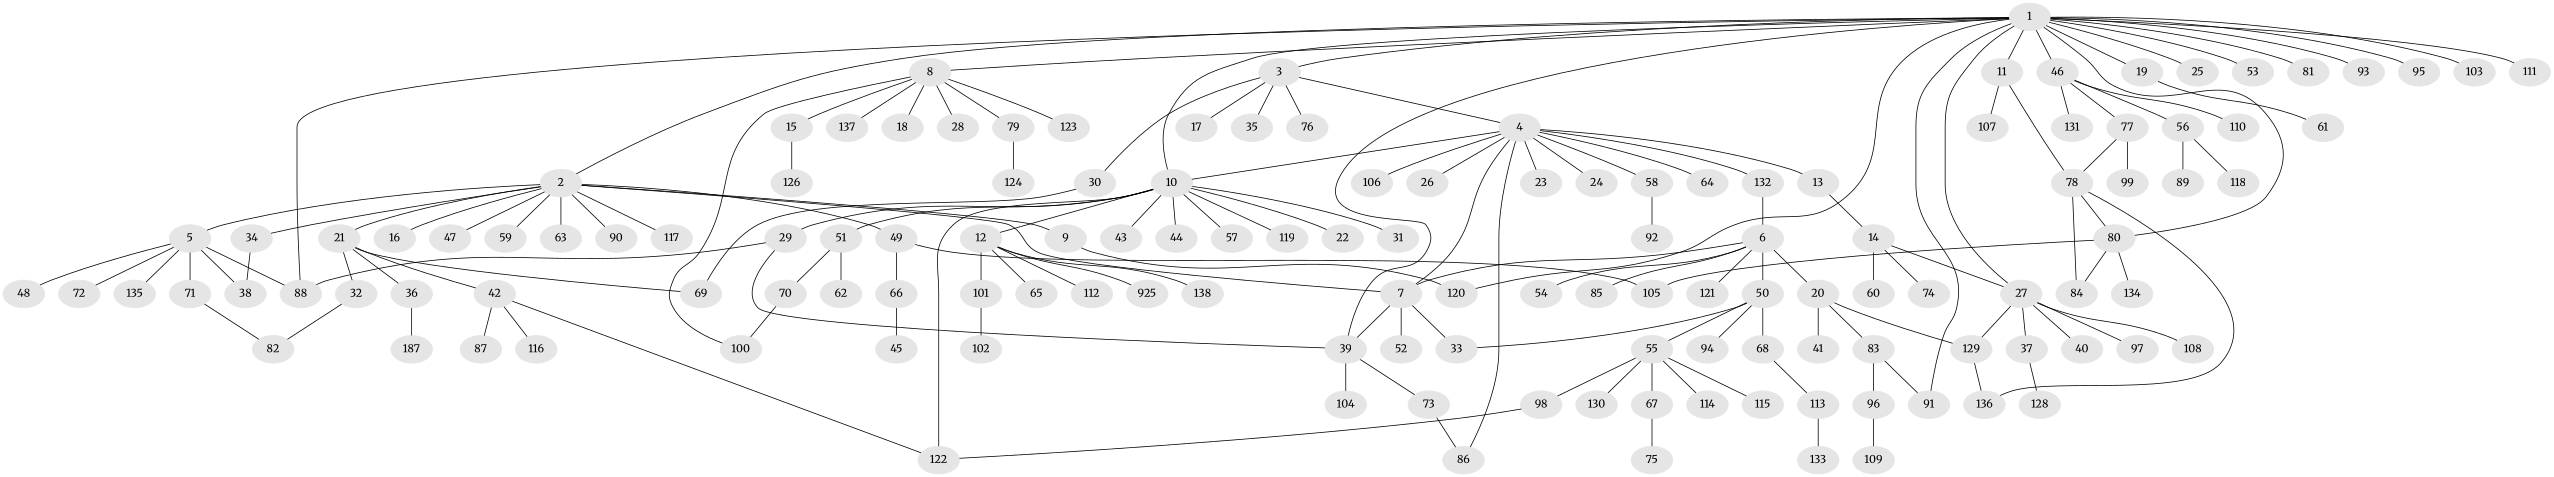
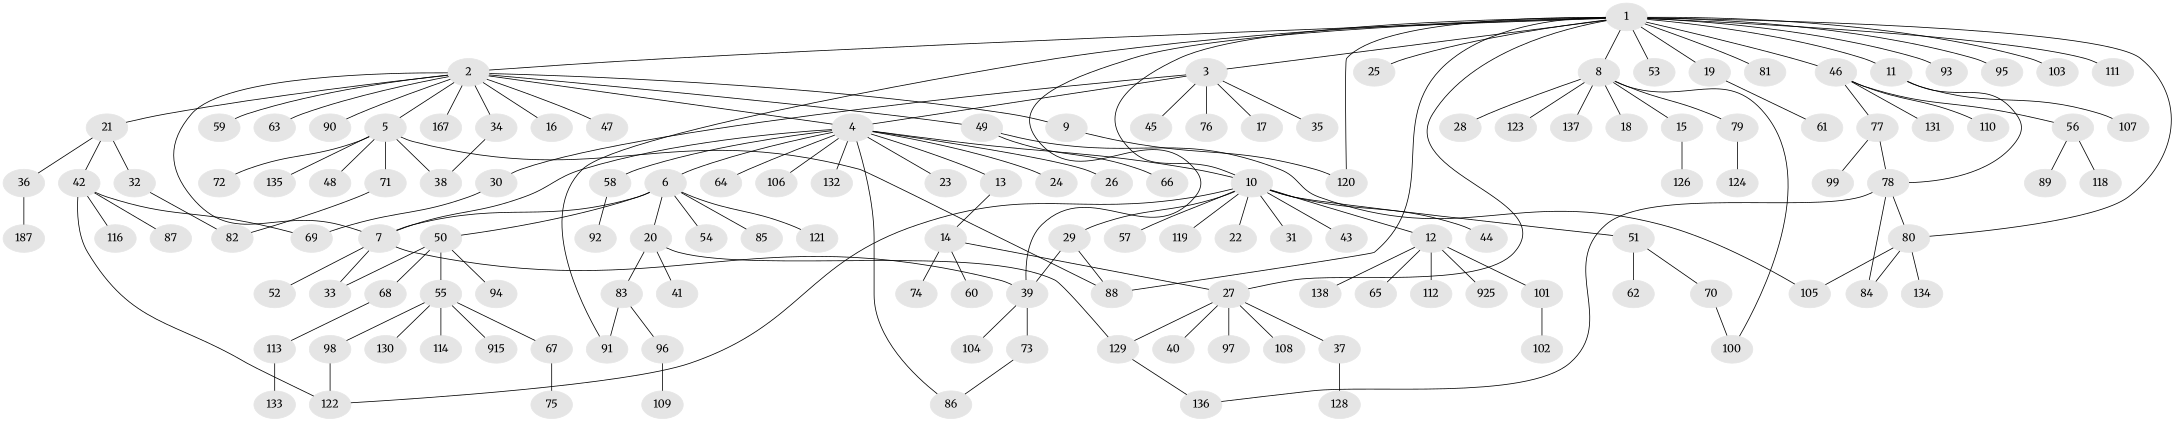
none -> (661, 100)
(1763, 211) -> (764, 148)
(672, 239) -> (441, 128)
(517, 276) -> (203, 216)
(896, 322) -> (1179, 100)
(1763, 405) -> (496, 349)
